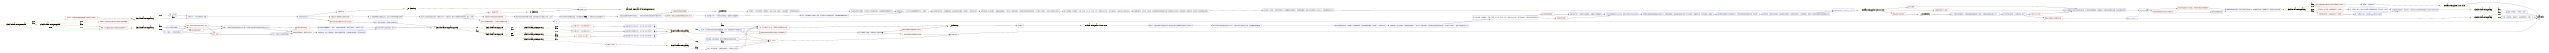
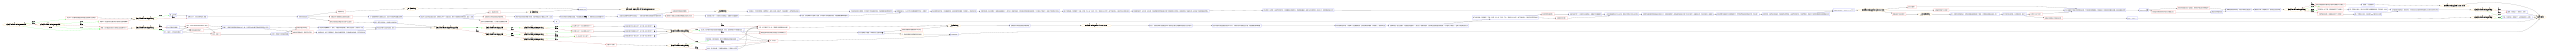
(1020, 26) -> (1020, 26)
